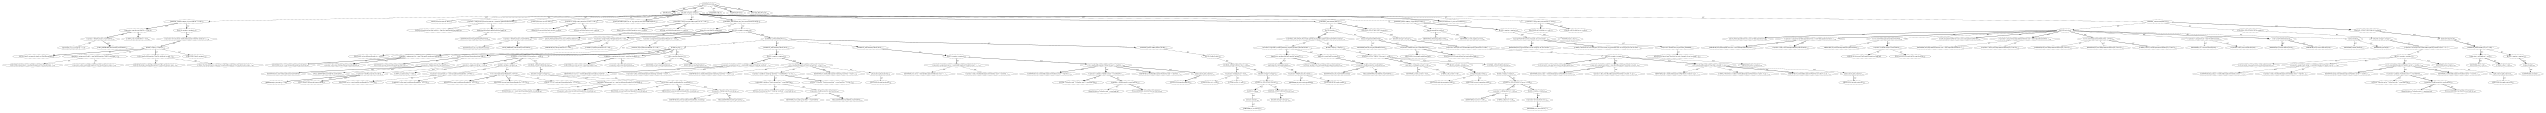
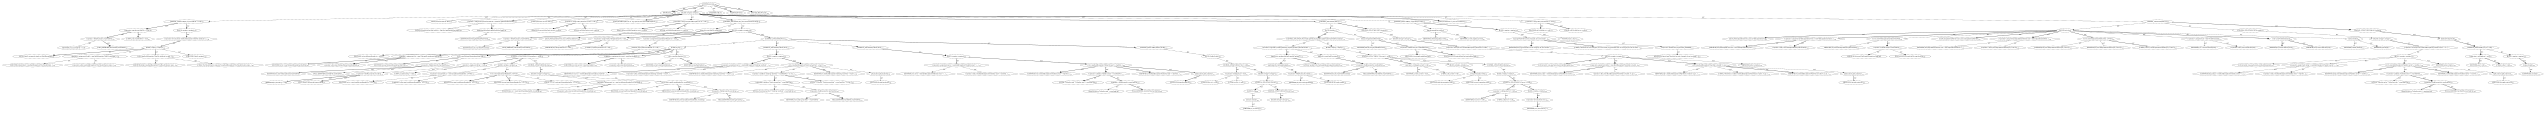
(514, 54) -> (512, 54)
